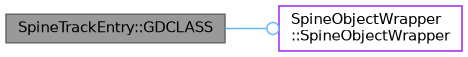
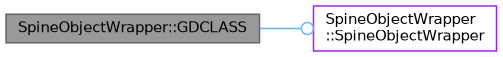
(116, 28) -> (133, 28)
